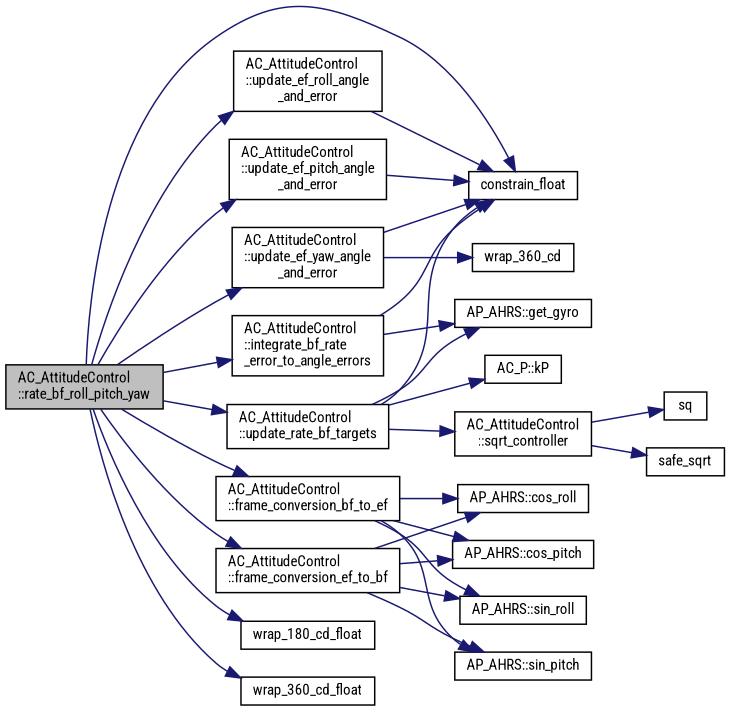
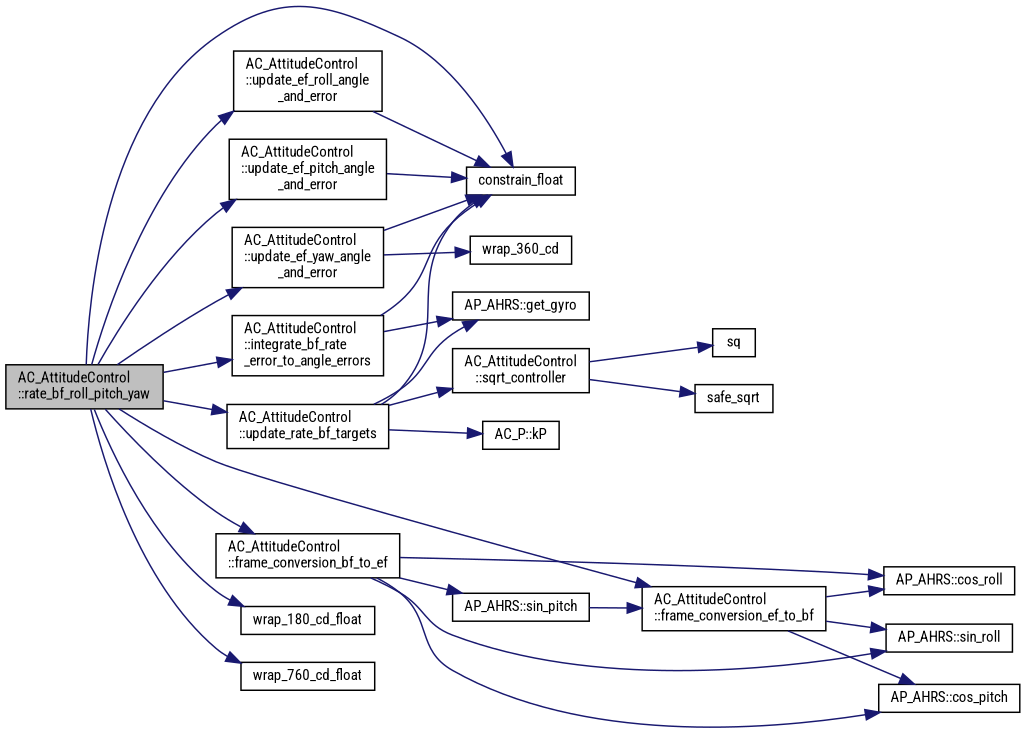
(419, 618) -> (608, 608)
(308, 691) -> (308, 676)
